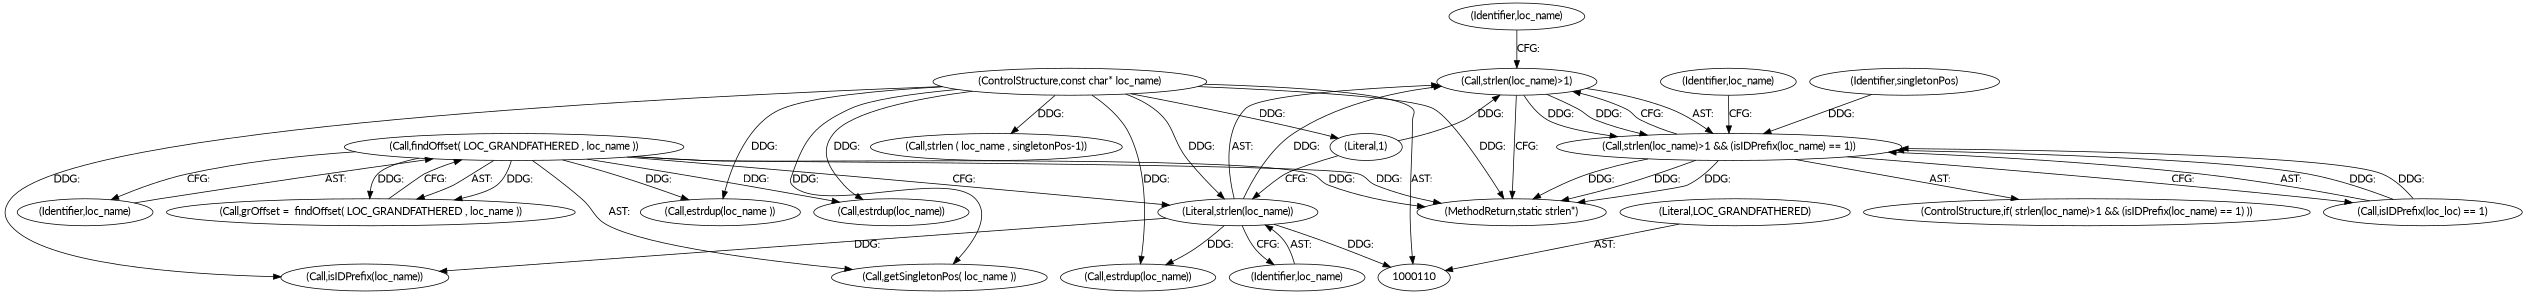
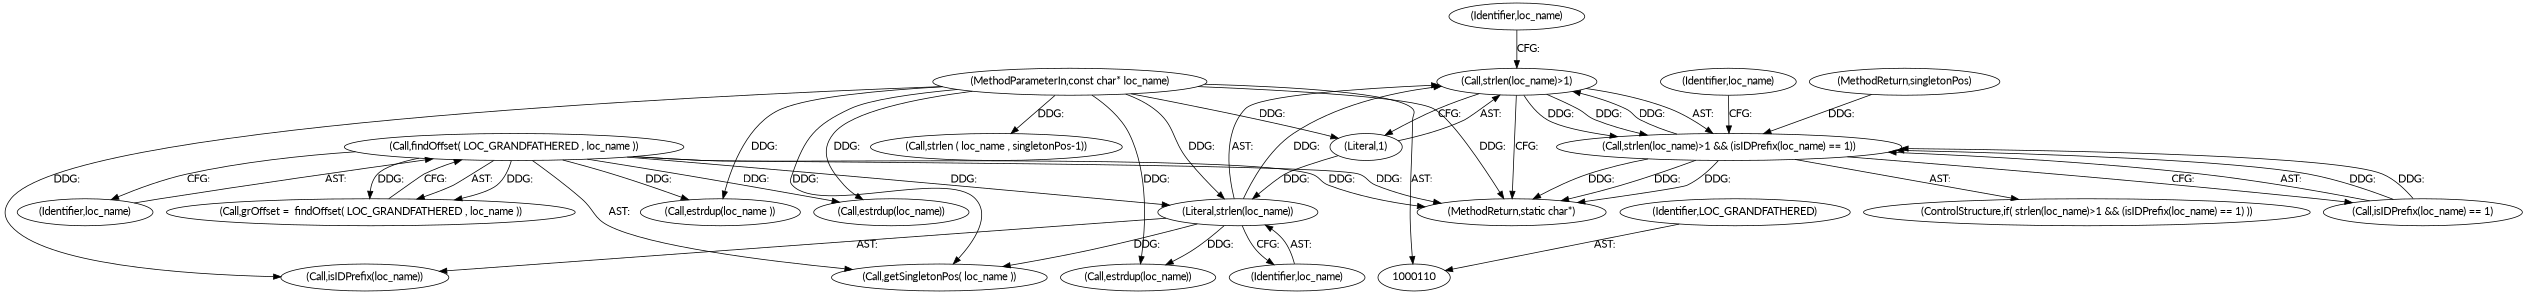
(1070, 82) -> (1070, 82)
(1905, 82) -> (1905, 82)
none -> (1441, 108)
(1492, 114) -> (1492, 114)
(1654, 114) -> (1654, 114)
(966, 180) -> (966, 180)
(1298, 180) -> (1298, 180)
(1512, 212) -> (1512, 212)
(1735, 212) -> (1735, 212)
(2423, 212) -> (2423, 212)
(1329, 243) -> (1104, 247)
(869, 245) -> (869, 245)
